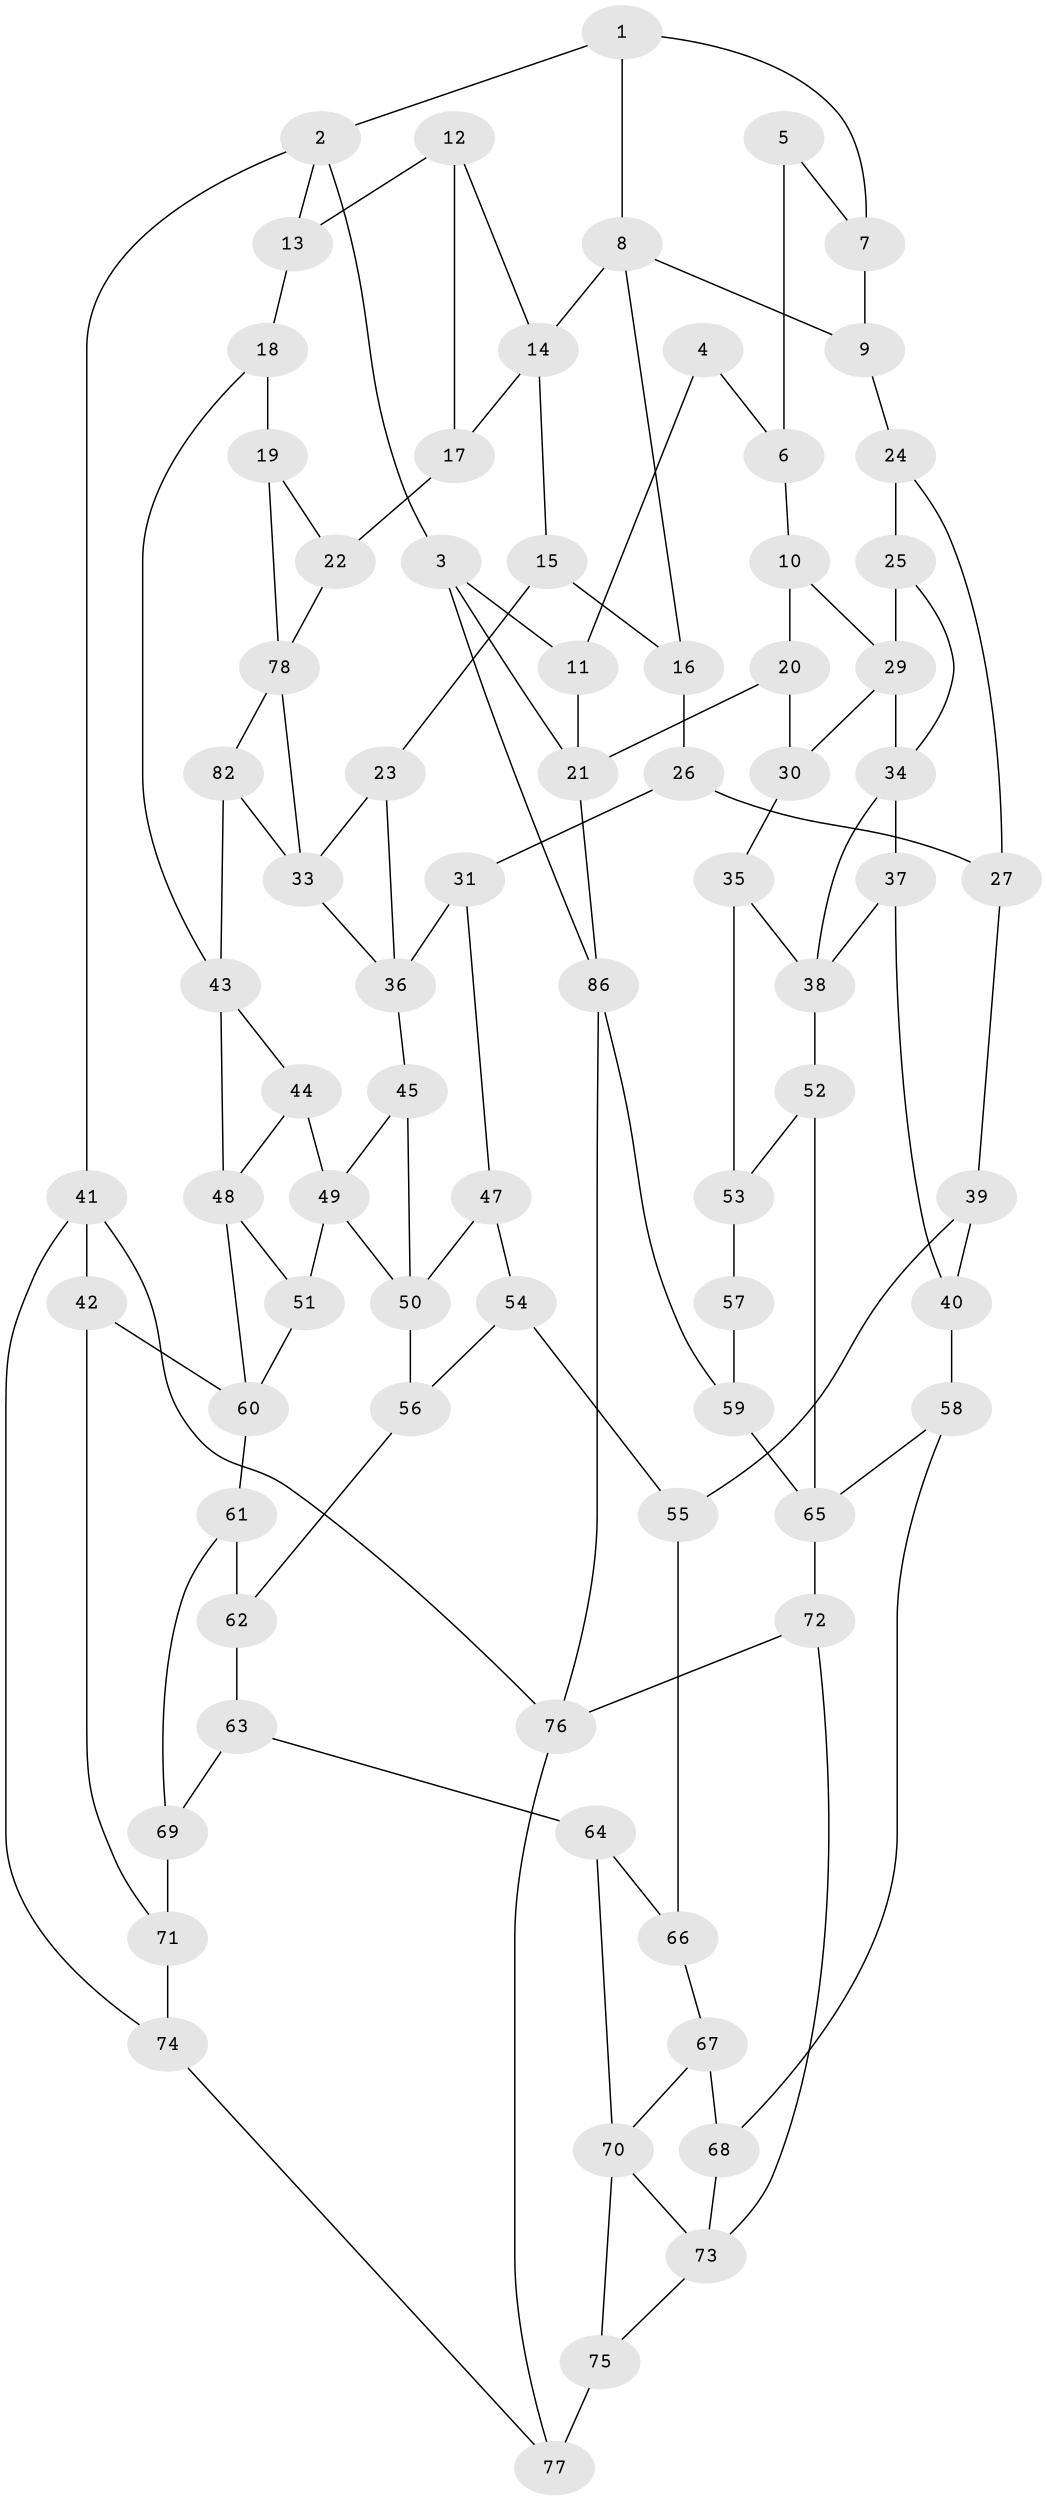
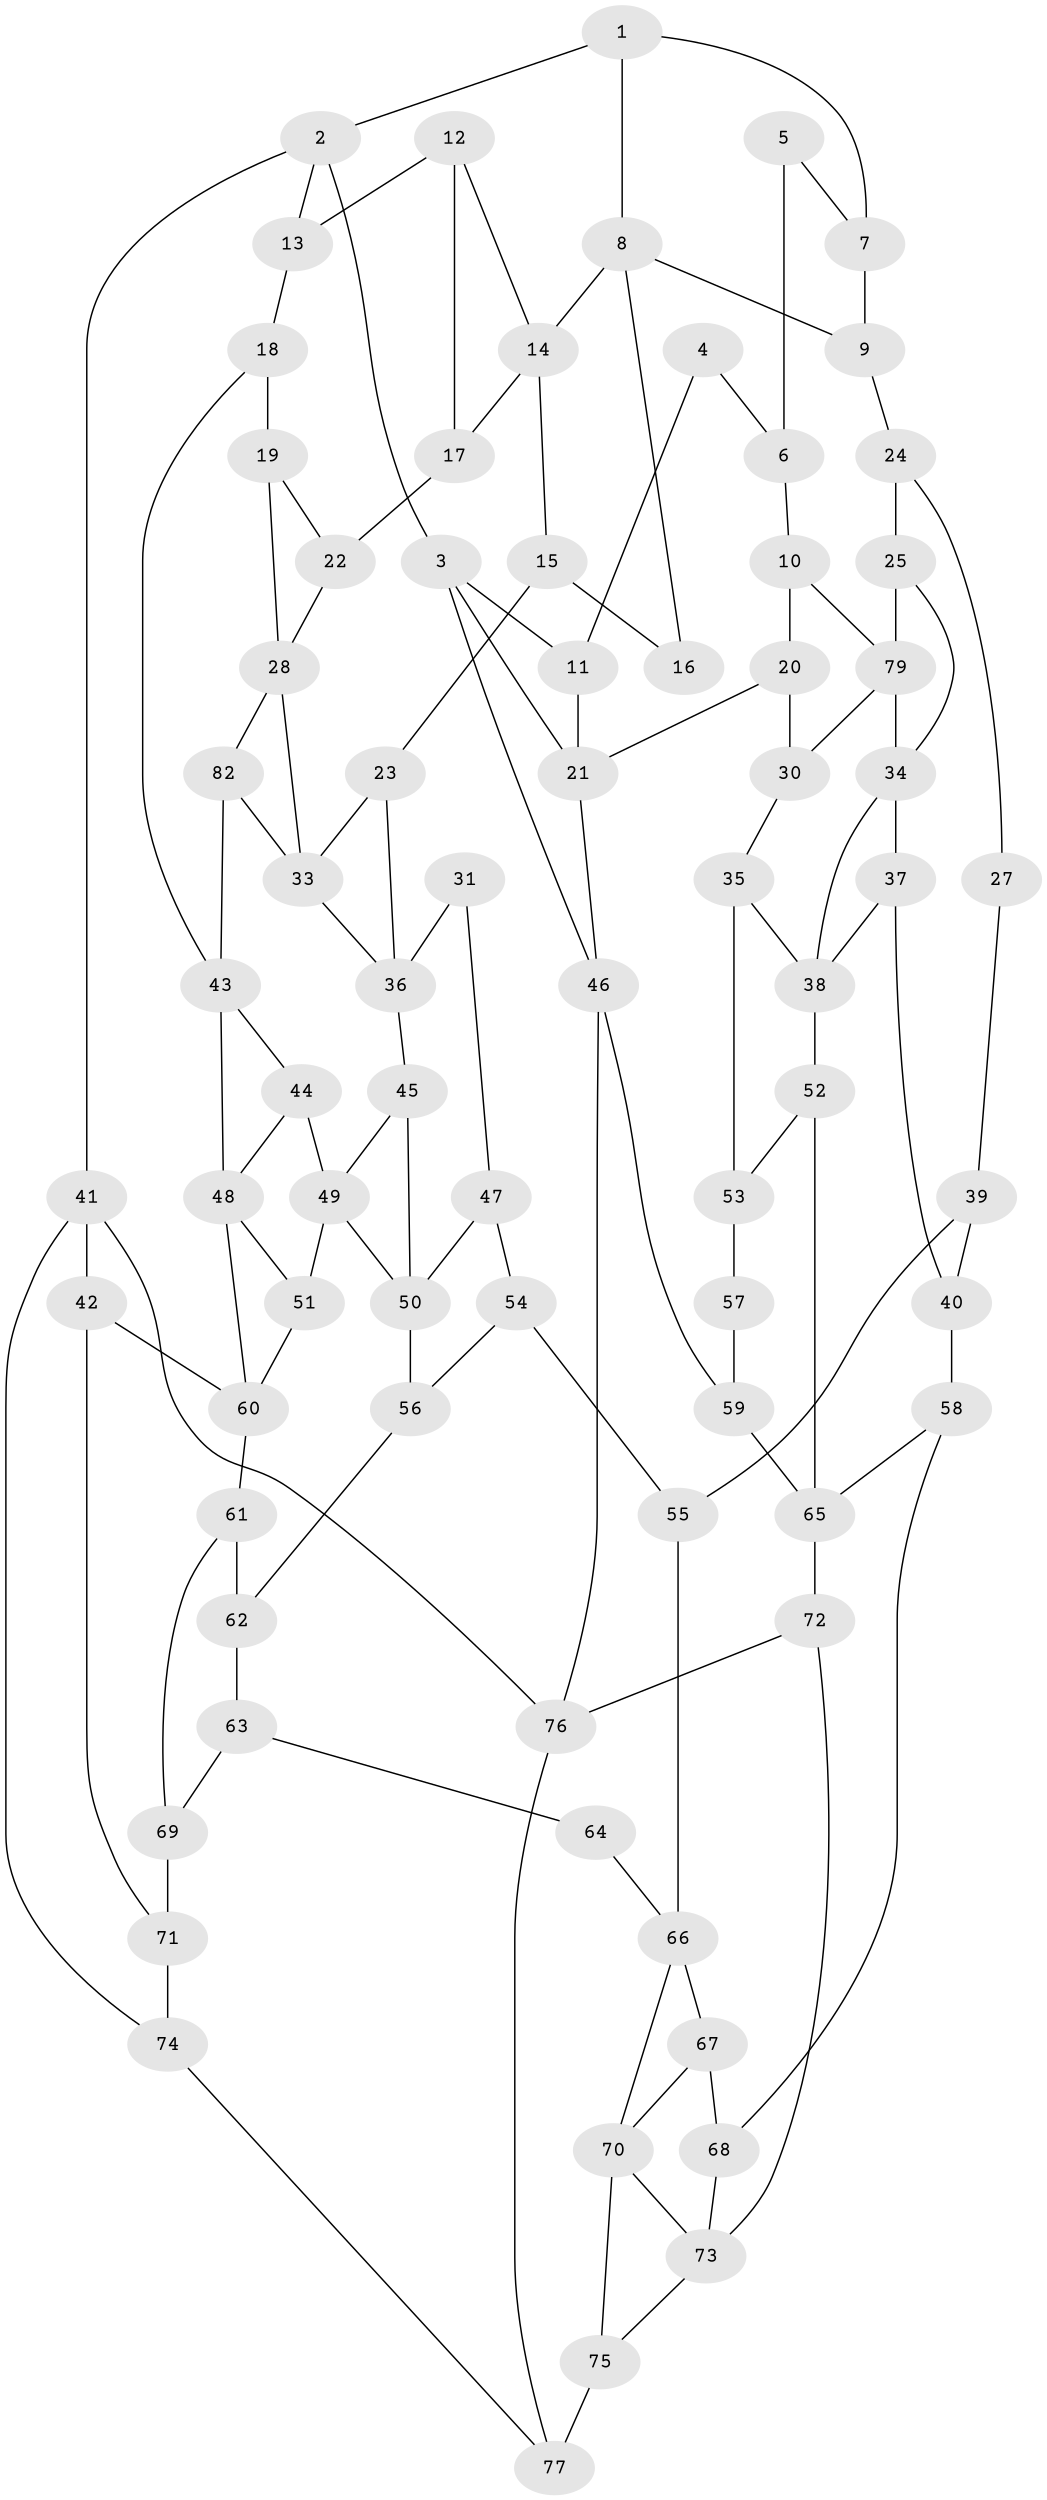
(279, 668) -> (279, 668)
(896, 668) -> (896, 668)
(684, 774) -> none
(599, 985) -> (599, 985)
(605, 1991) -> (646, 2044)
